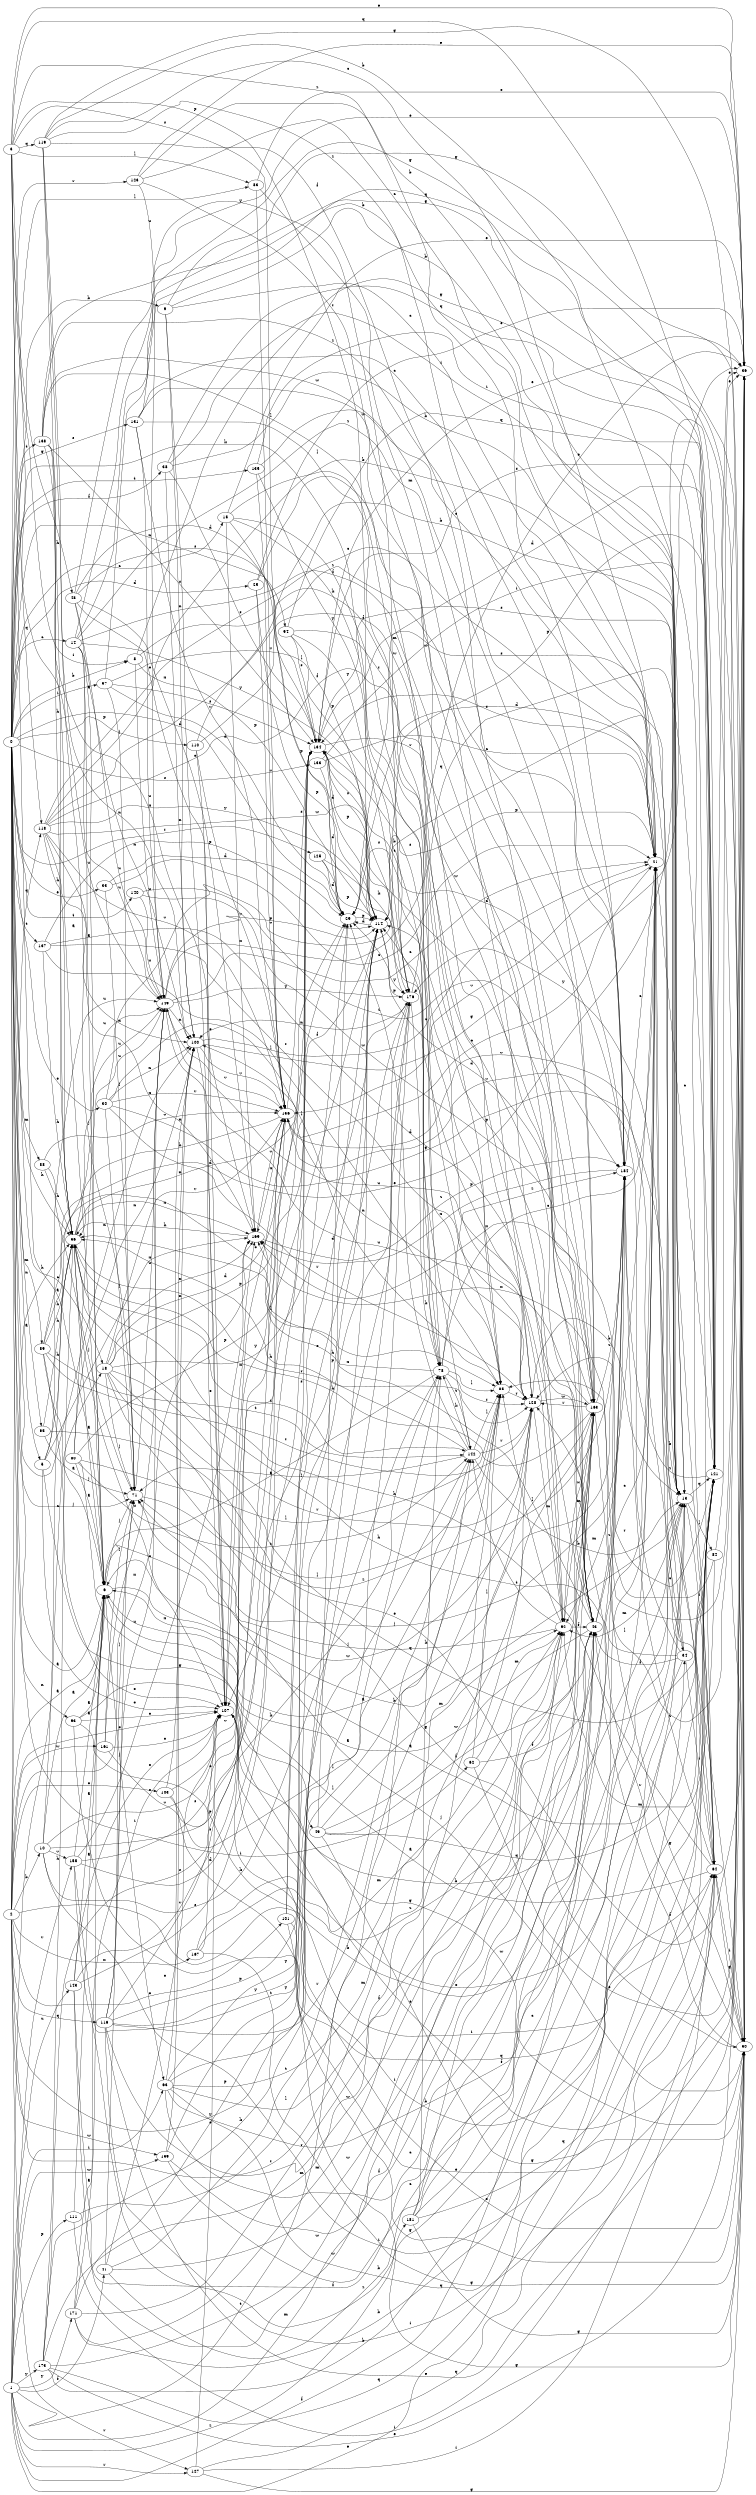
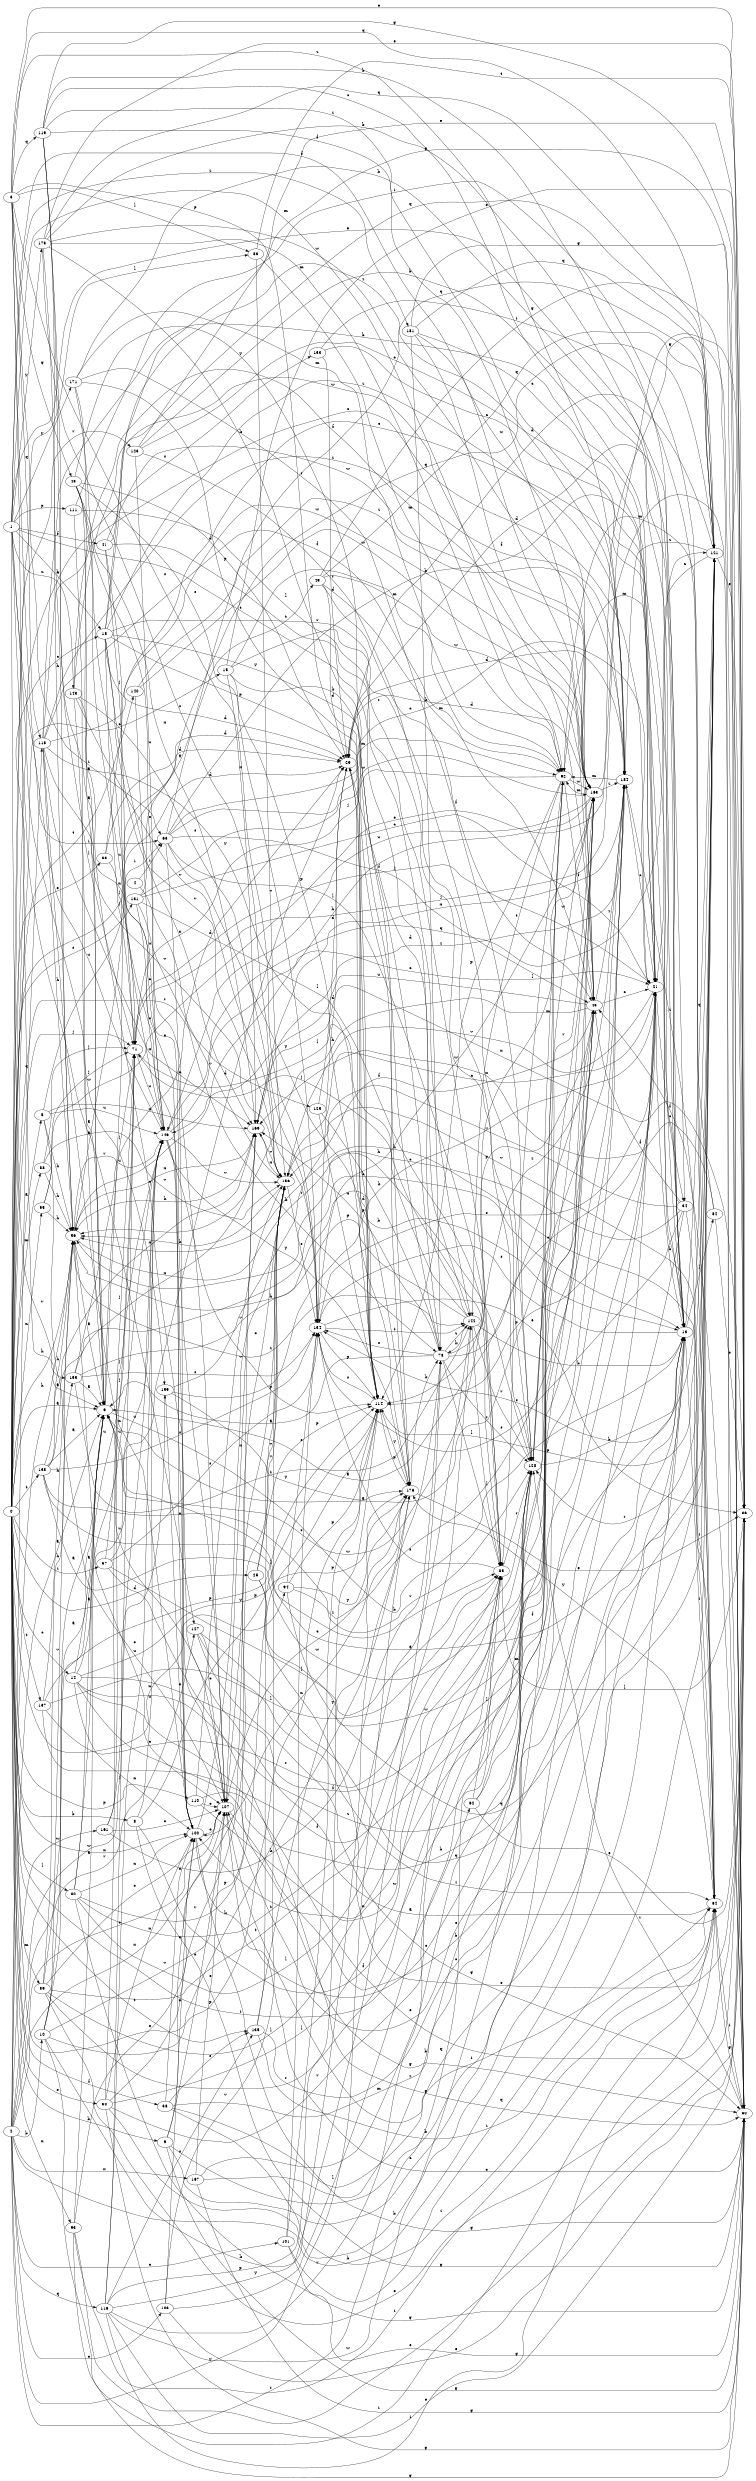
(502, 90) -> (502, 74)
(28, 439) -> (31, 541)
(237, 609) -> (206, 2063)
none -> (135, 883)
(270, 1434) -> (167, 2181)
none -> (16, 1713)
